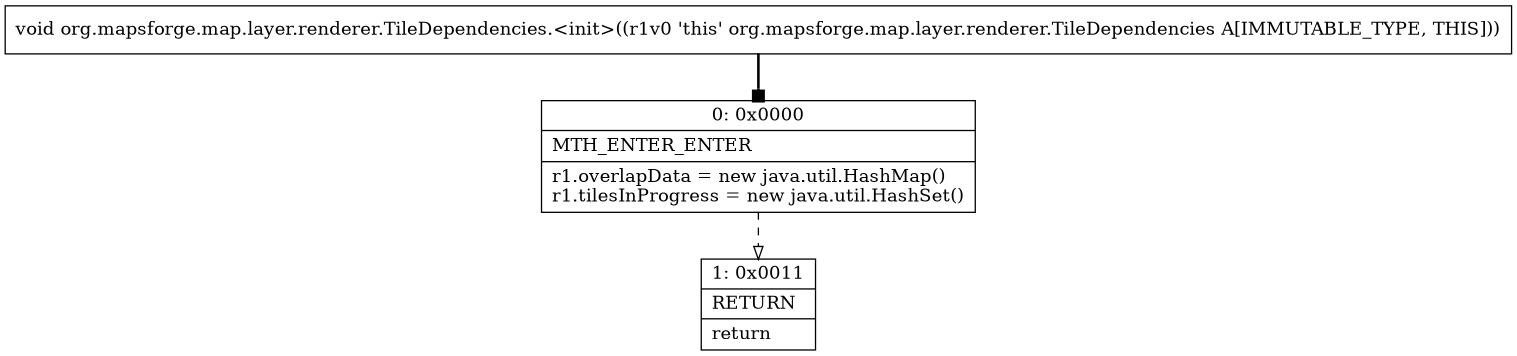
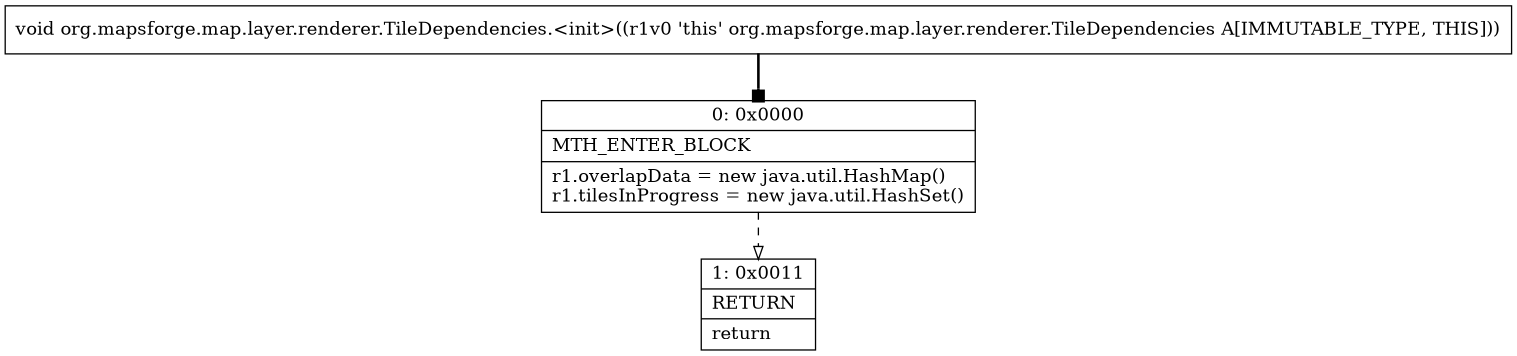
(652, 145) -> (652, 145)
